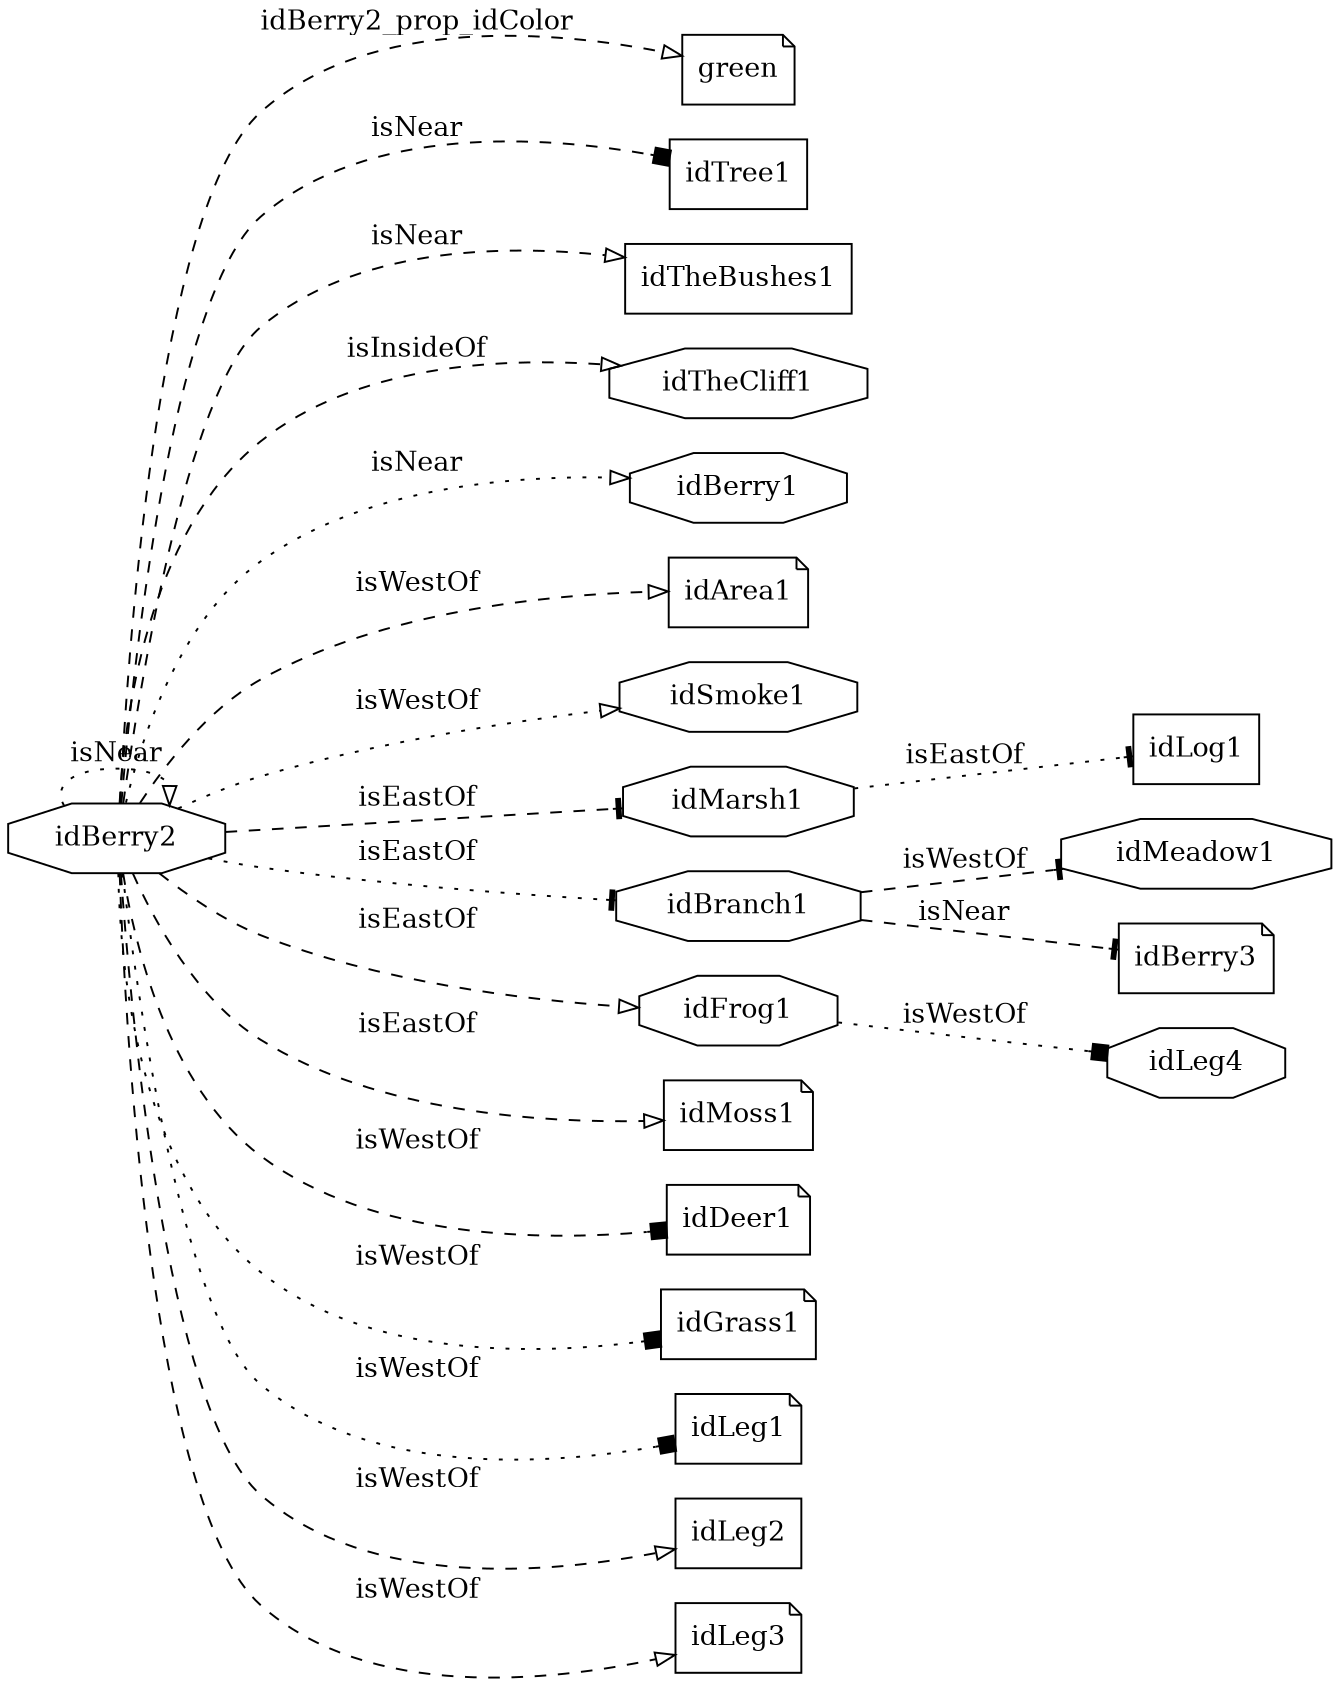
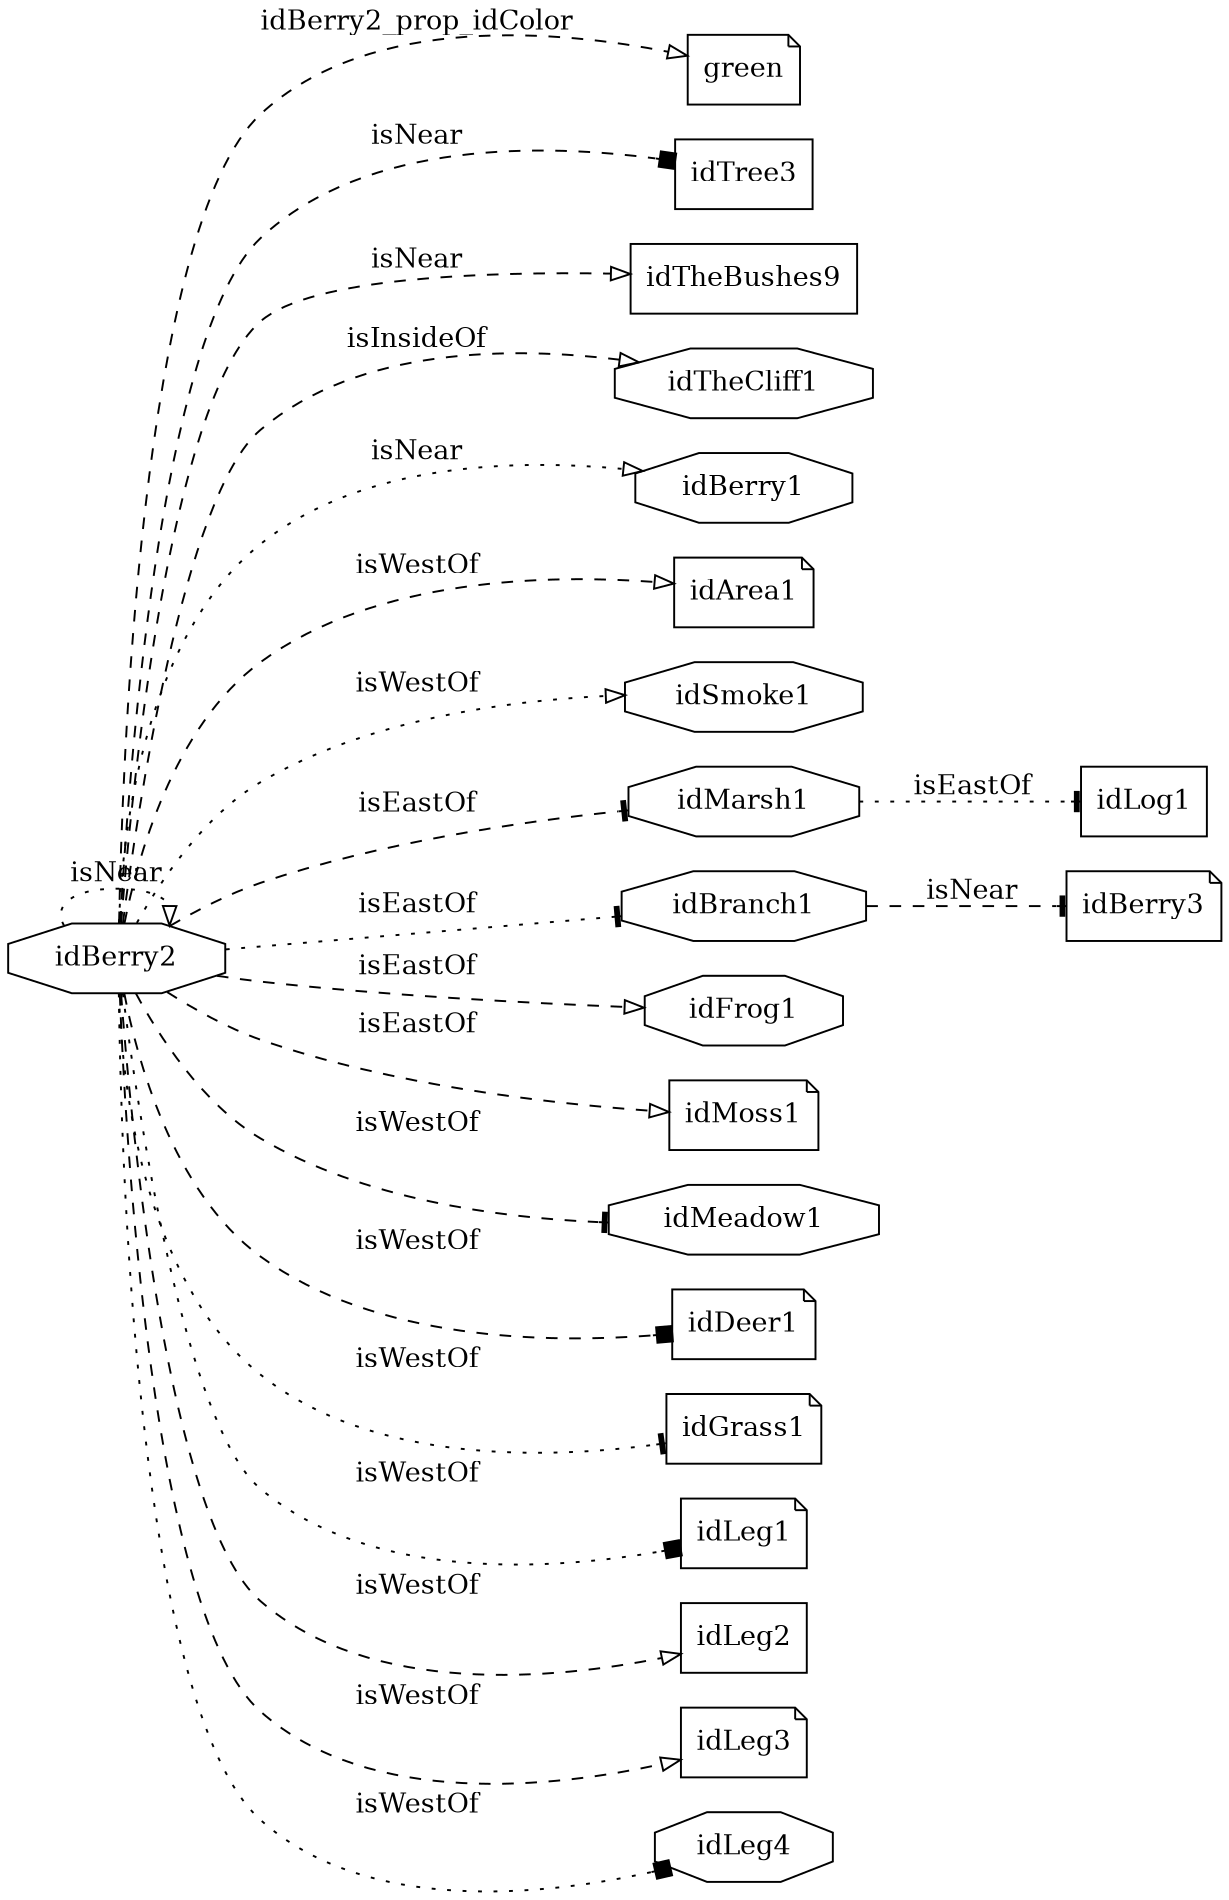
(738, 174) -> (744, 174)
(738, 279) -> (744, 279)
(957, 881) -> (332, 1172)
(963, 1037) -> (176, 1619)
(247, 1258) -> (258, 1372)
